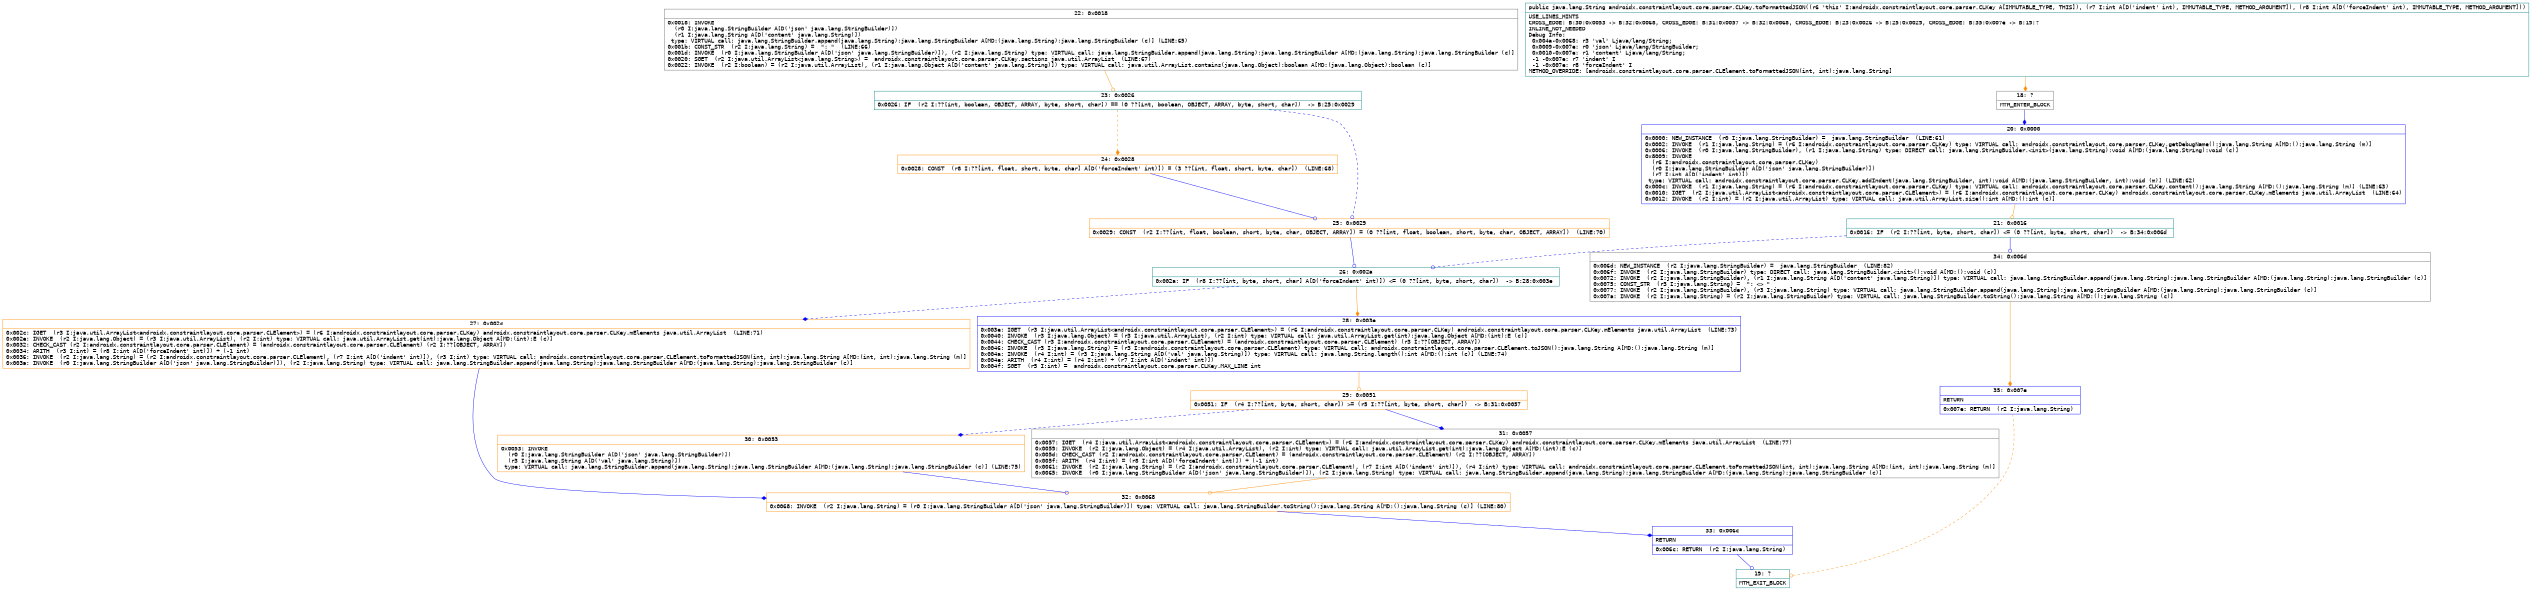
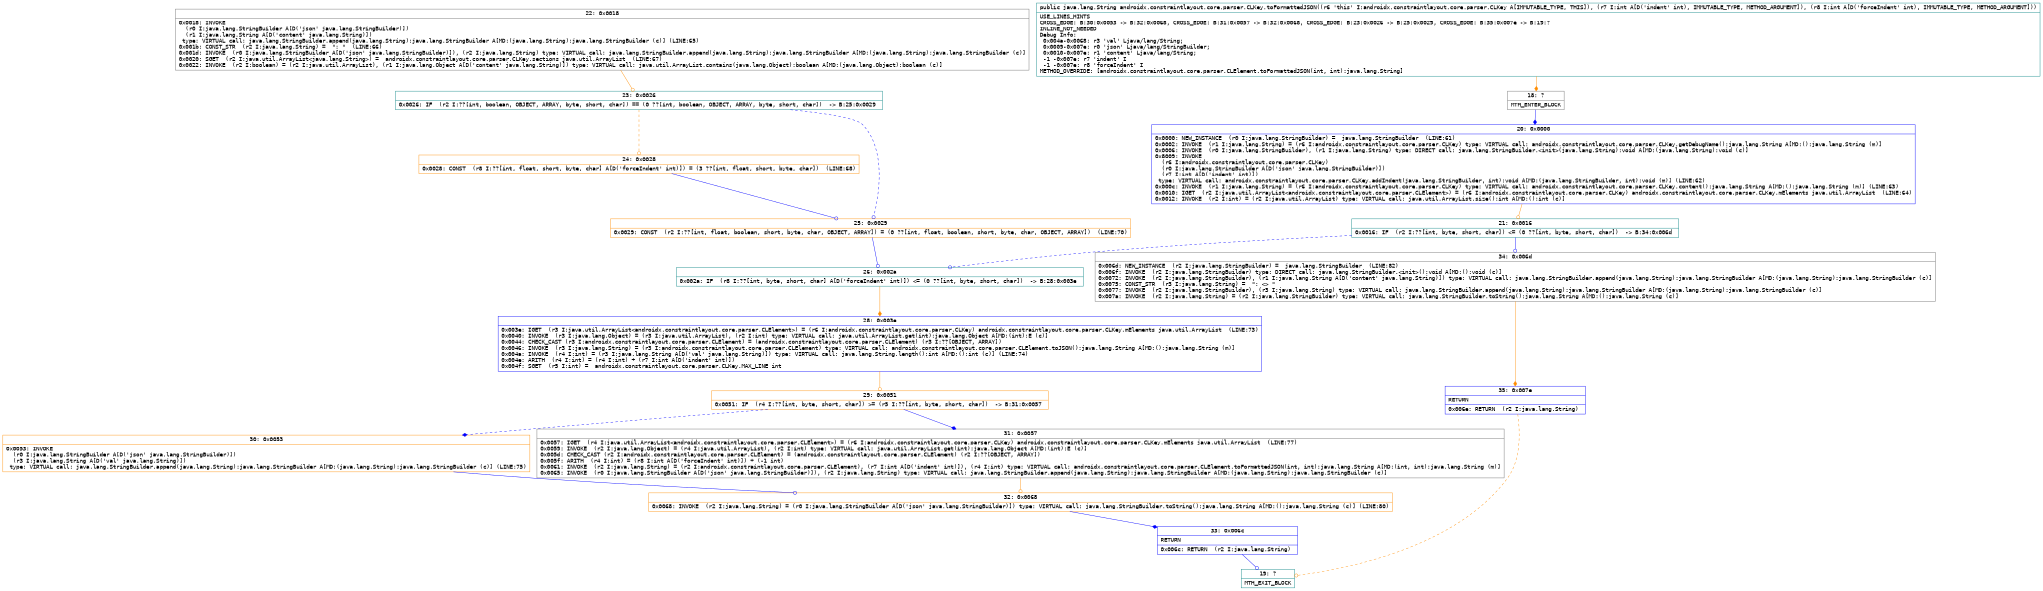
(1118, 130) -> (639, 131)
(486, 344) -> none
(2010, 409) -> (1515, 409)
